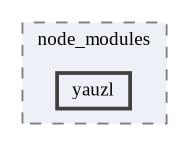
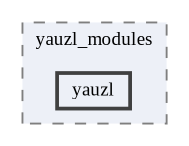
(95, 40) -> (95, 40)
